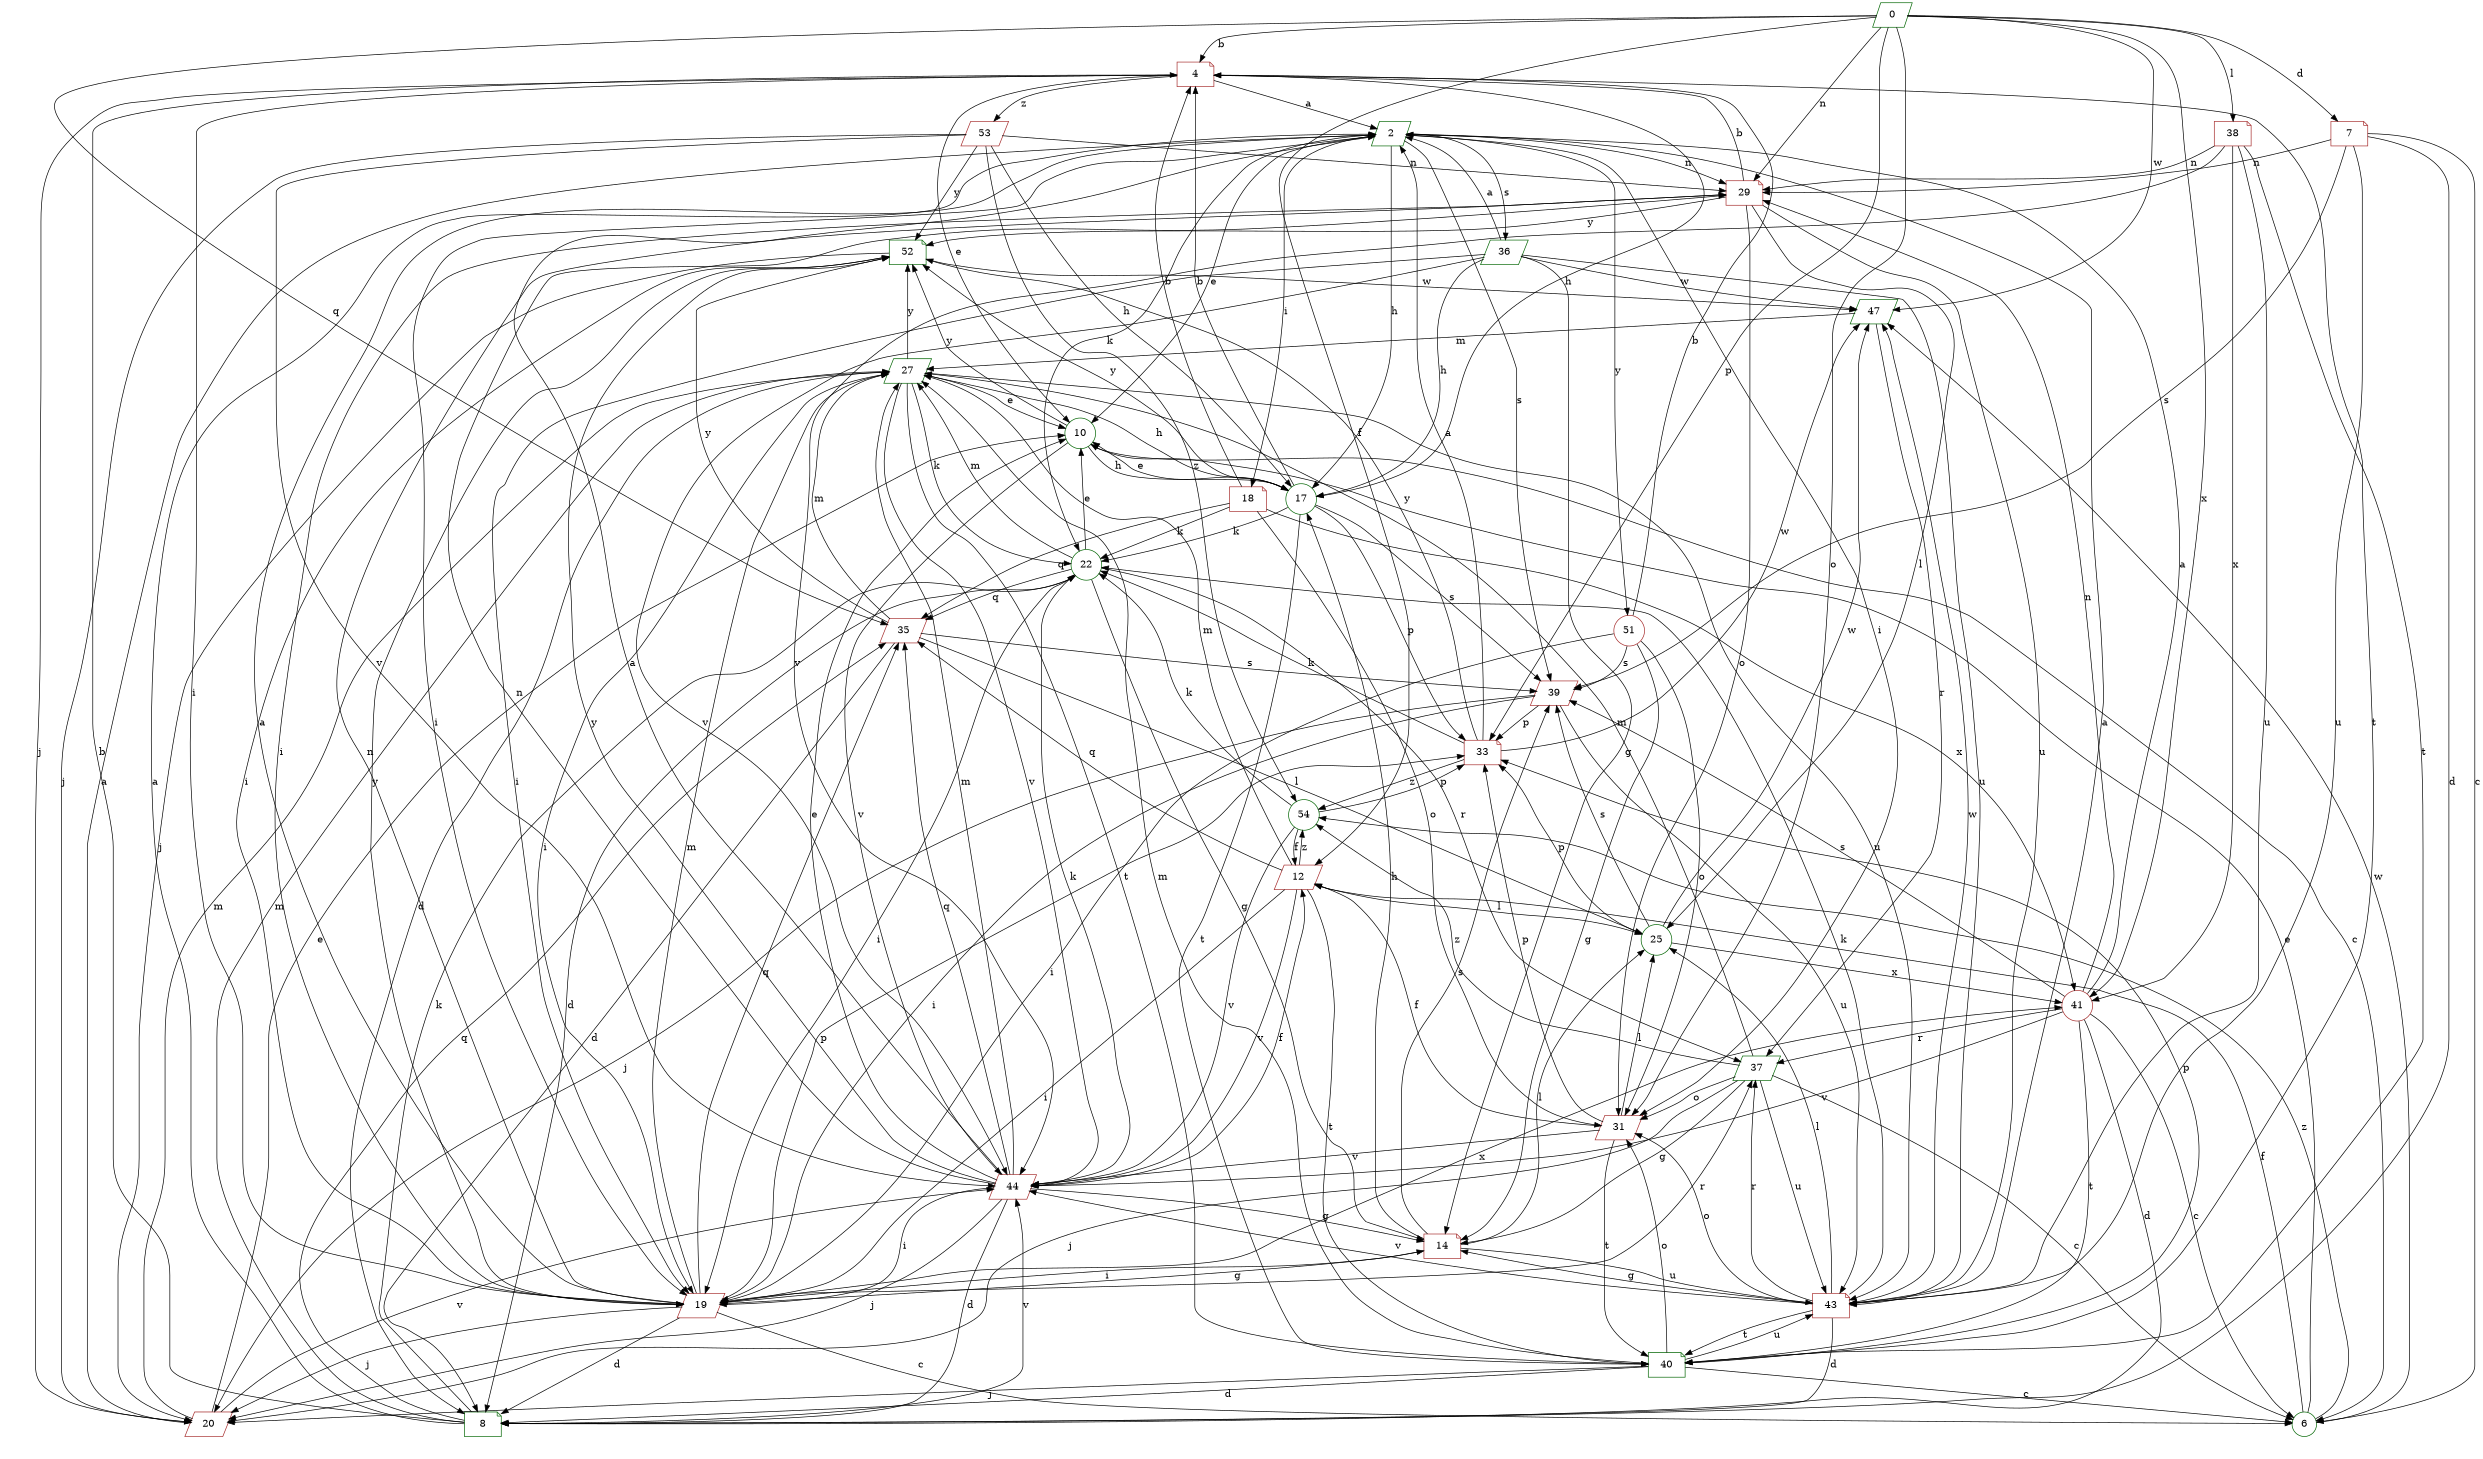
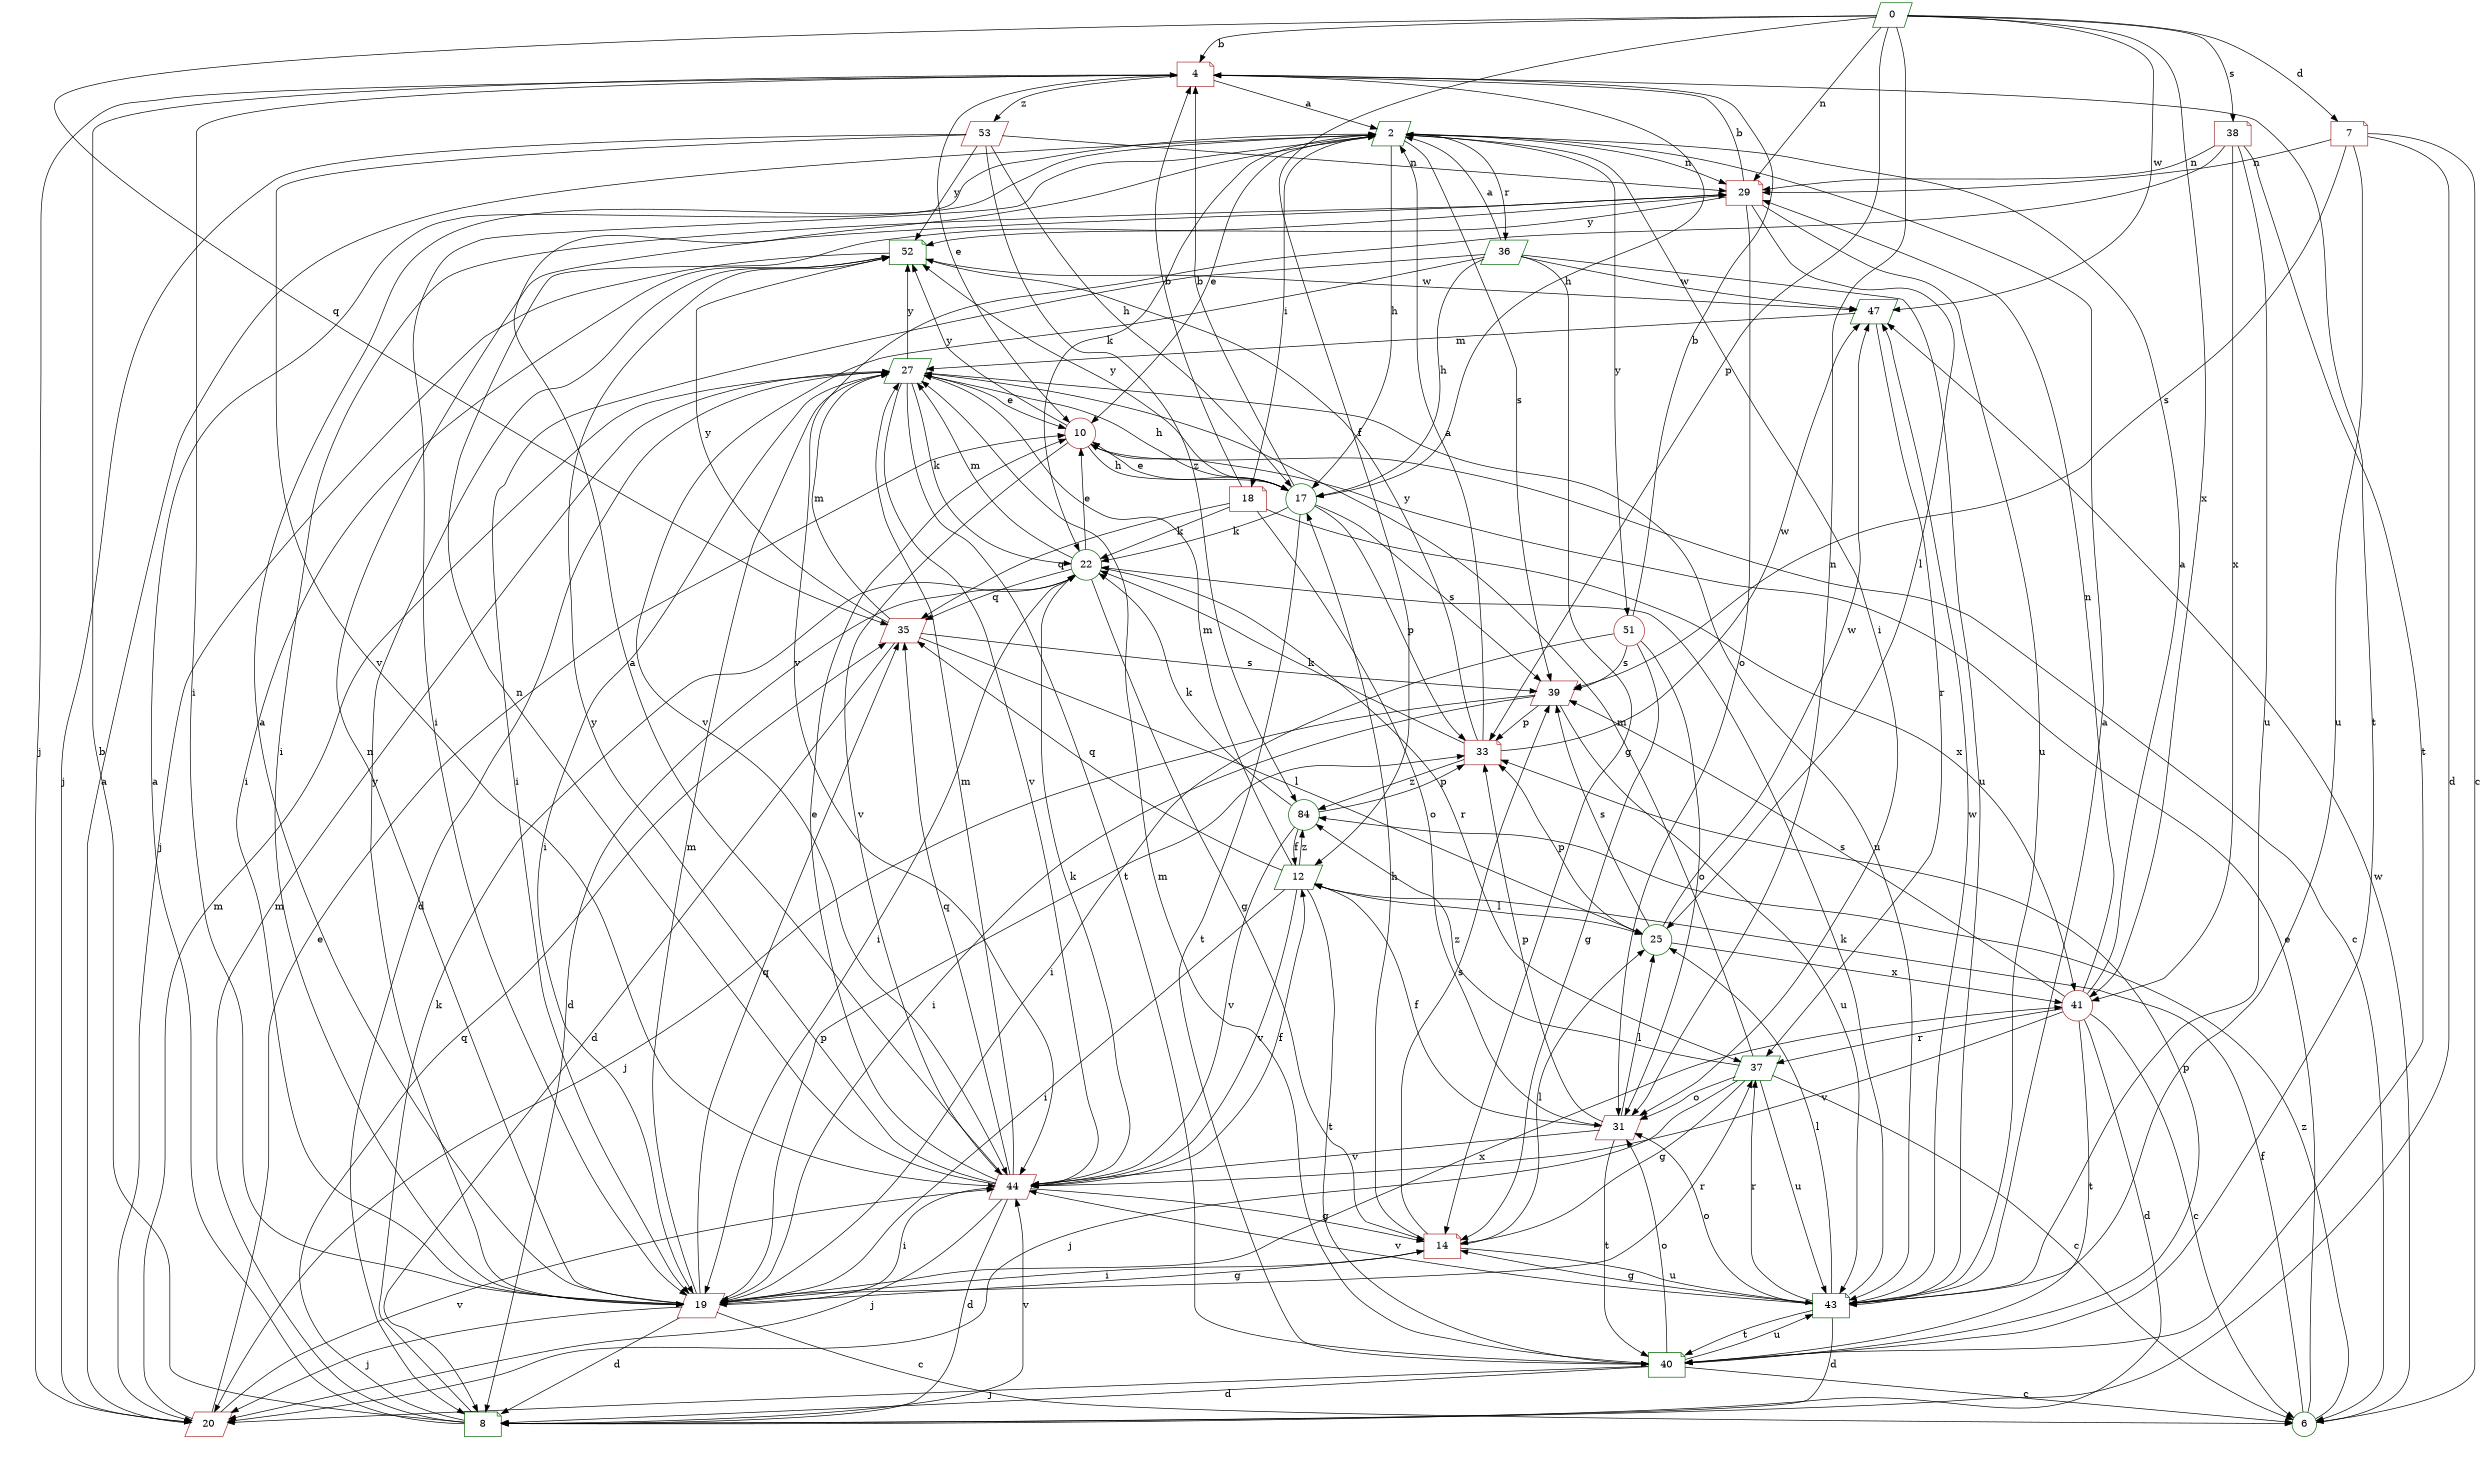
(2232, 74) -> (2232, 74)
(1507, 193) -> (1507, 193)
(1080, 433) -> (1080, 433)
(1833, 565) -> (1833, 565)
(1304, 815) -> (1304, 815)
(1298, 877) -> (1298, 877)
(1831, 1306) -> (1831, 1306)
